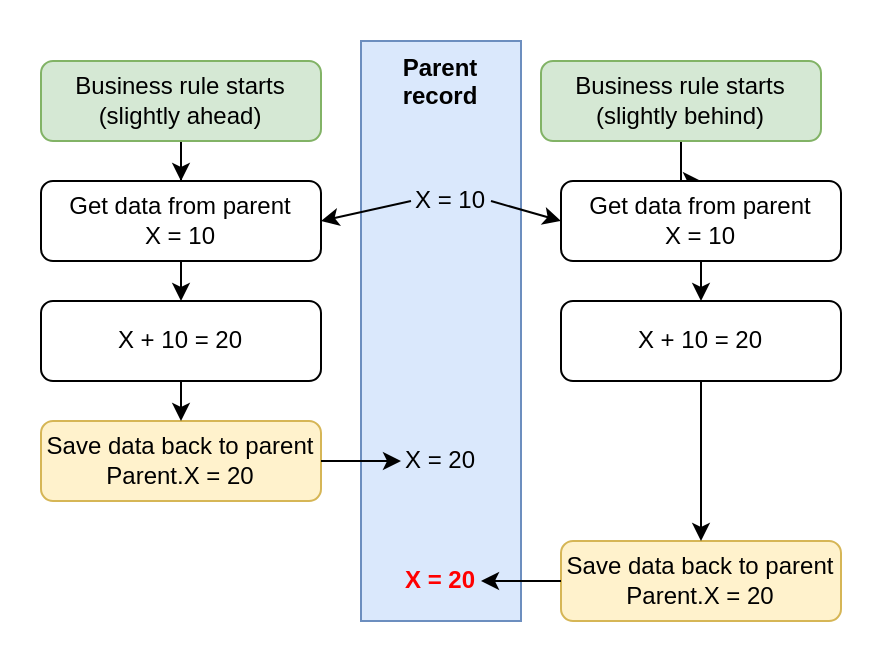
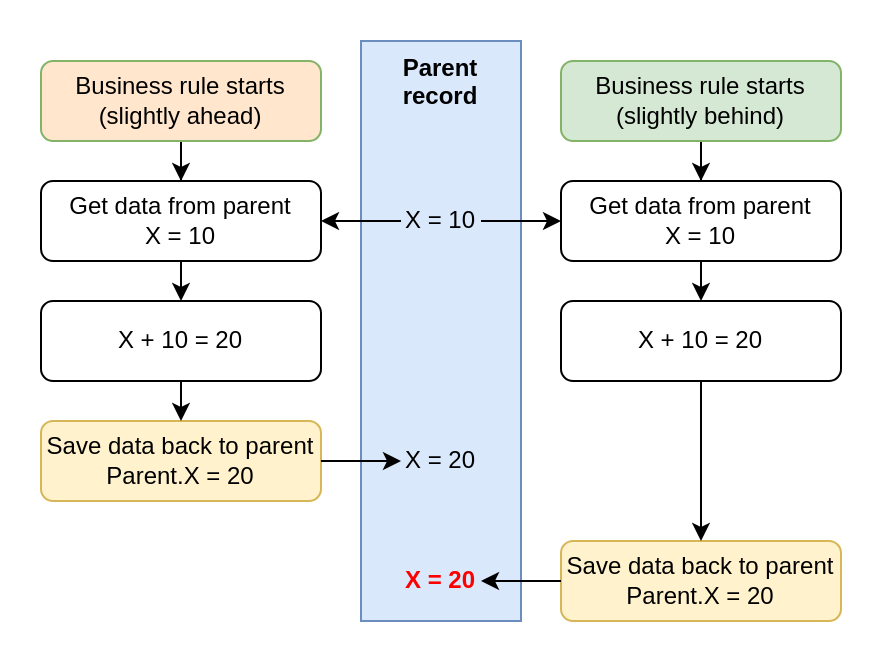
(181, 101) -> (181, 101)
(681, 101) -> (701, 101)
(451, 201) -> (441, 221)
